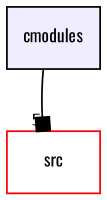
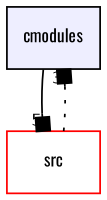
none -> (65, 109)
